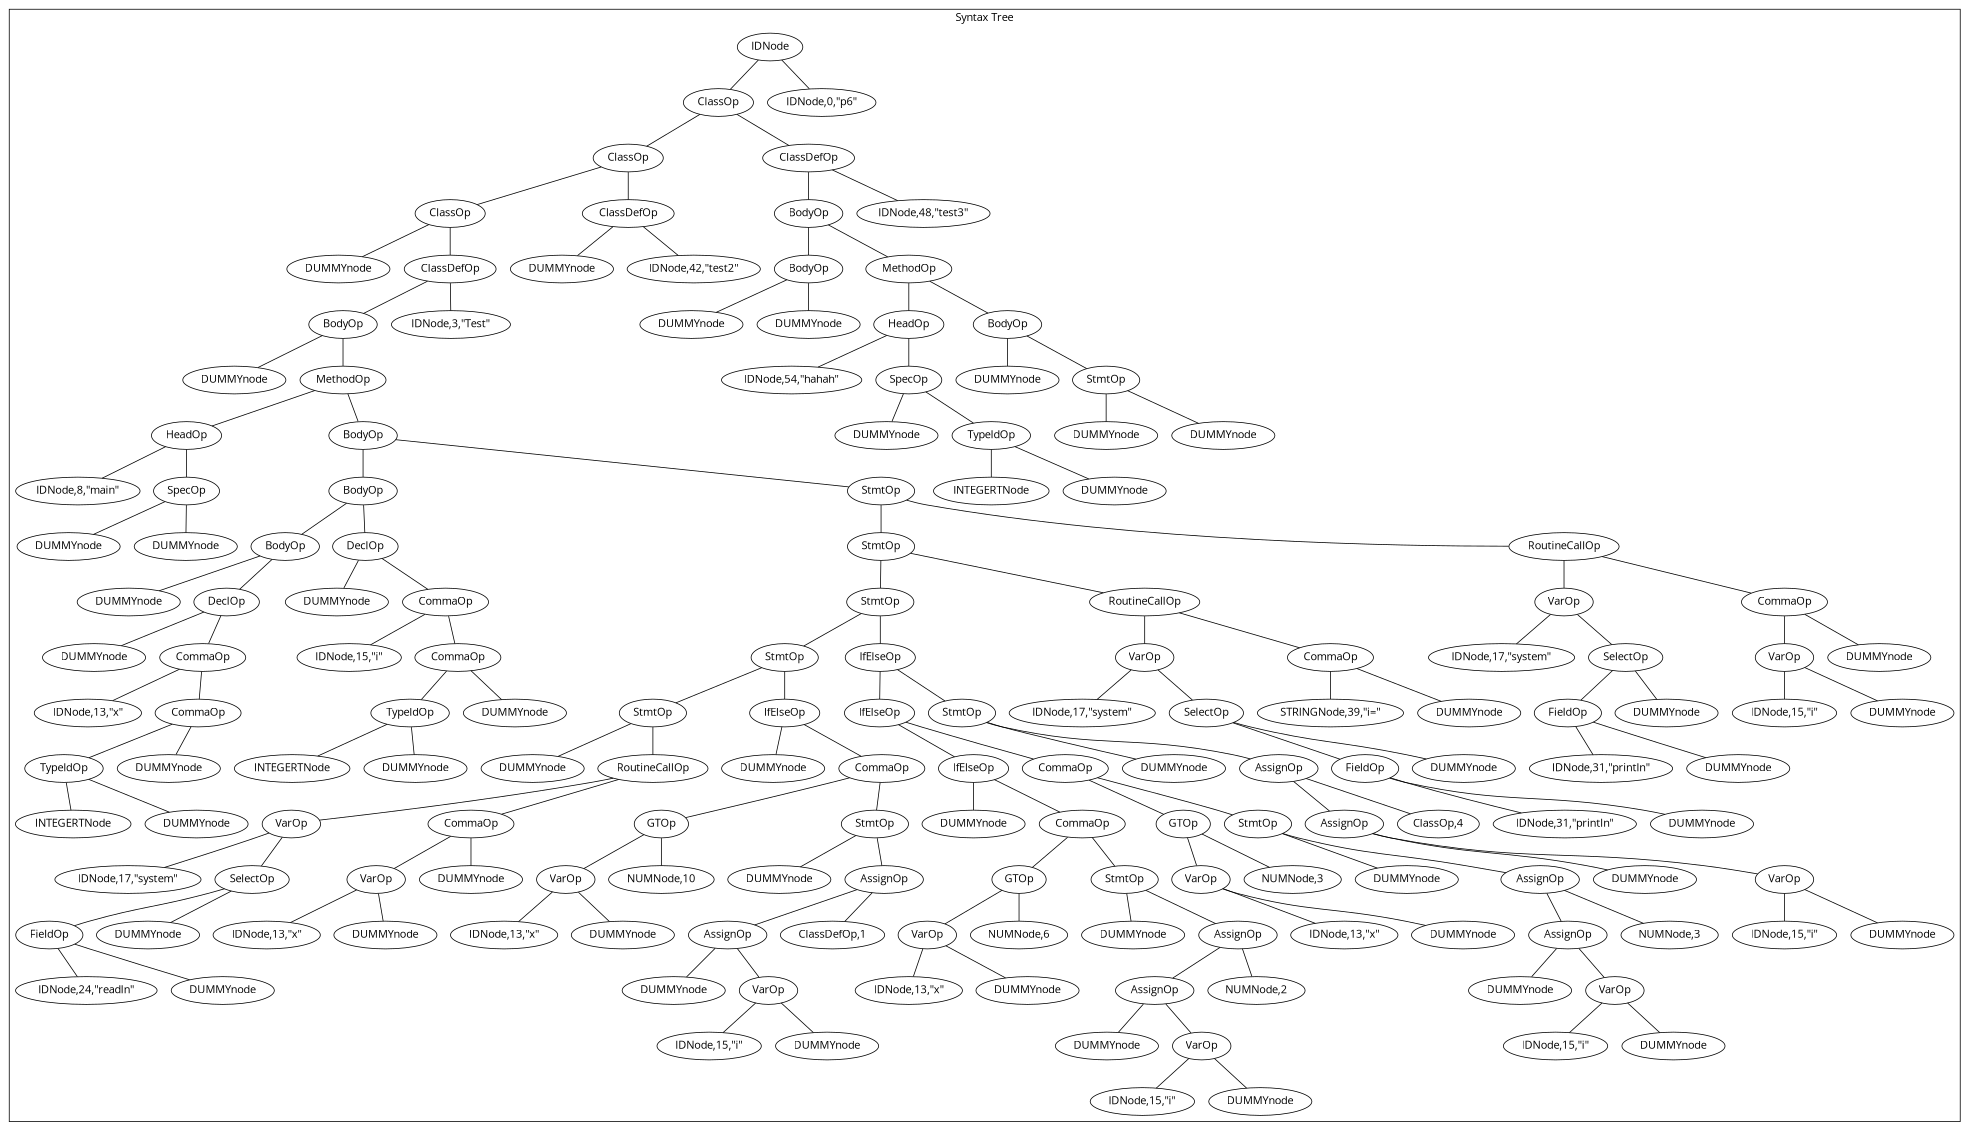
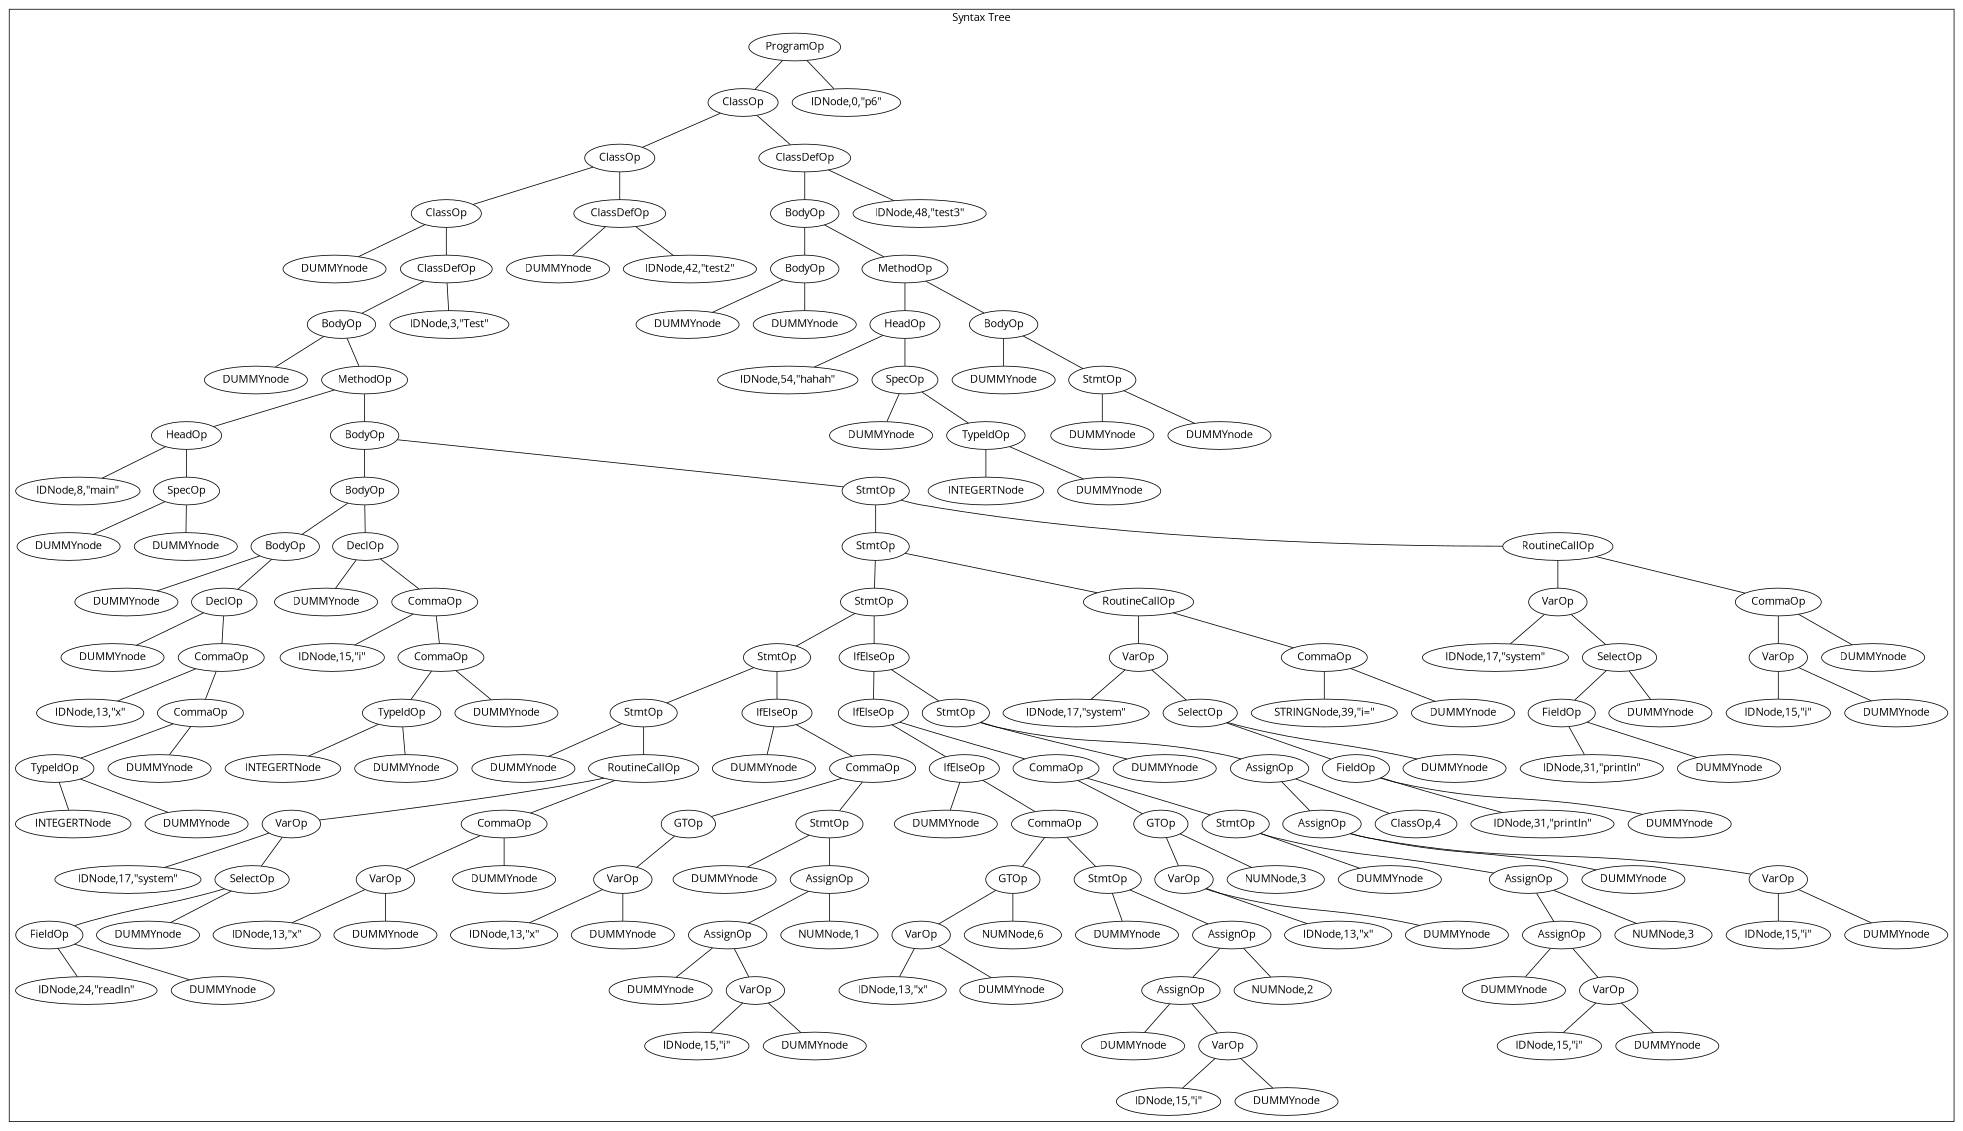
(770, 47) -> (795, 47)
(661, 880) -> none
(832, 935) -> (829, 935)
